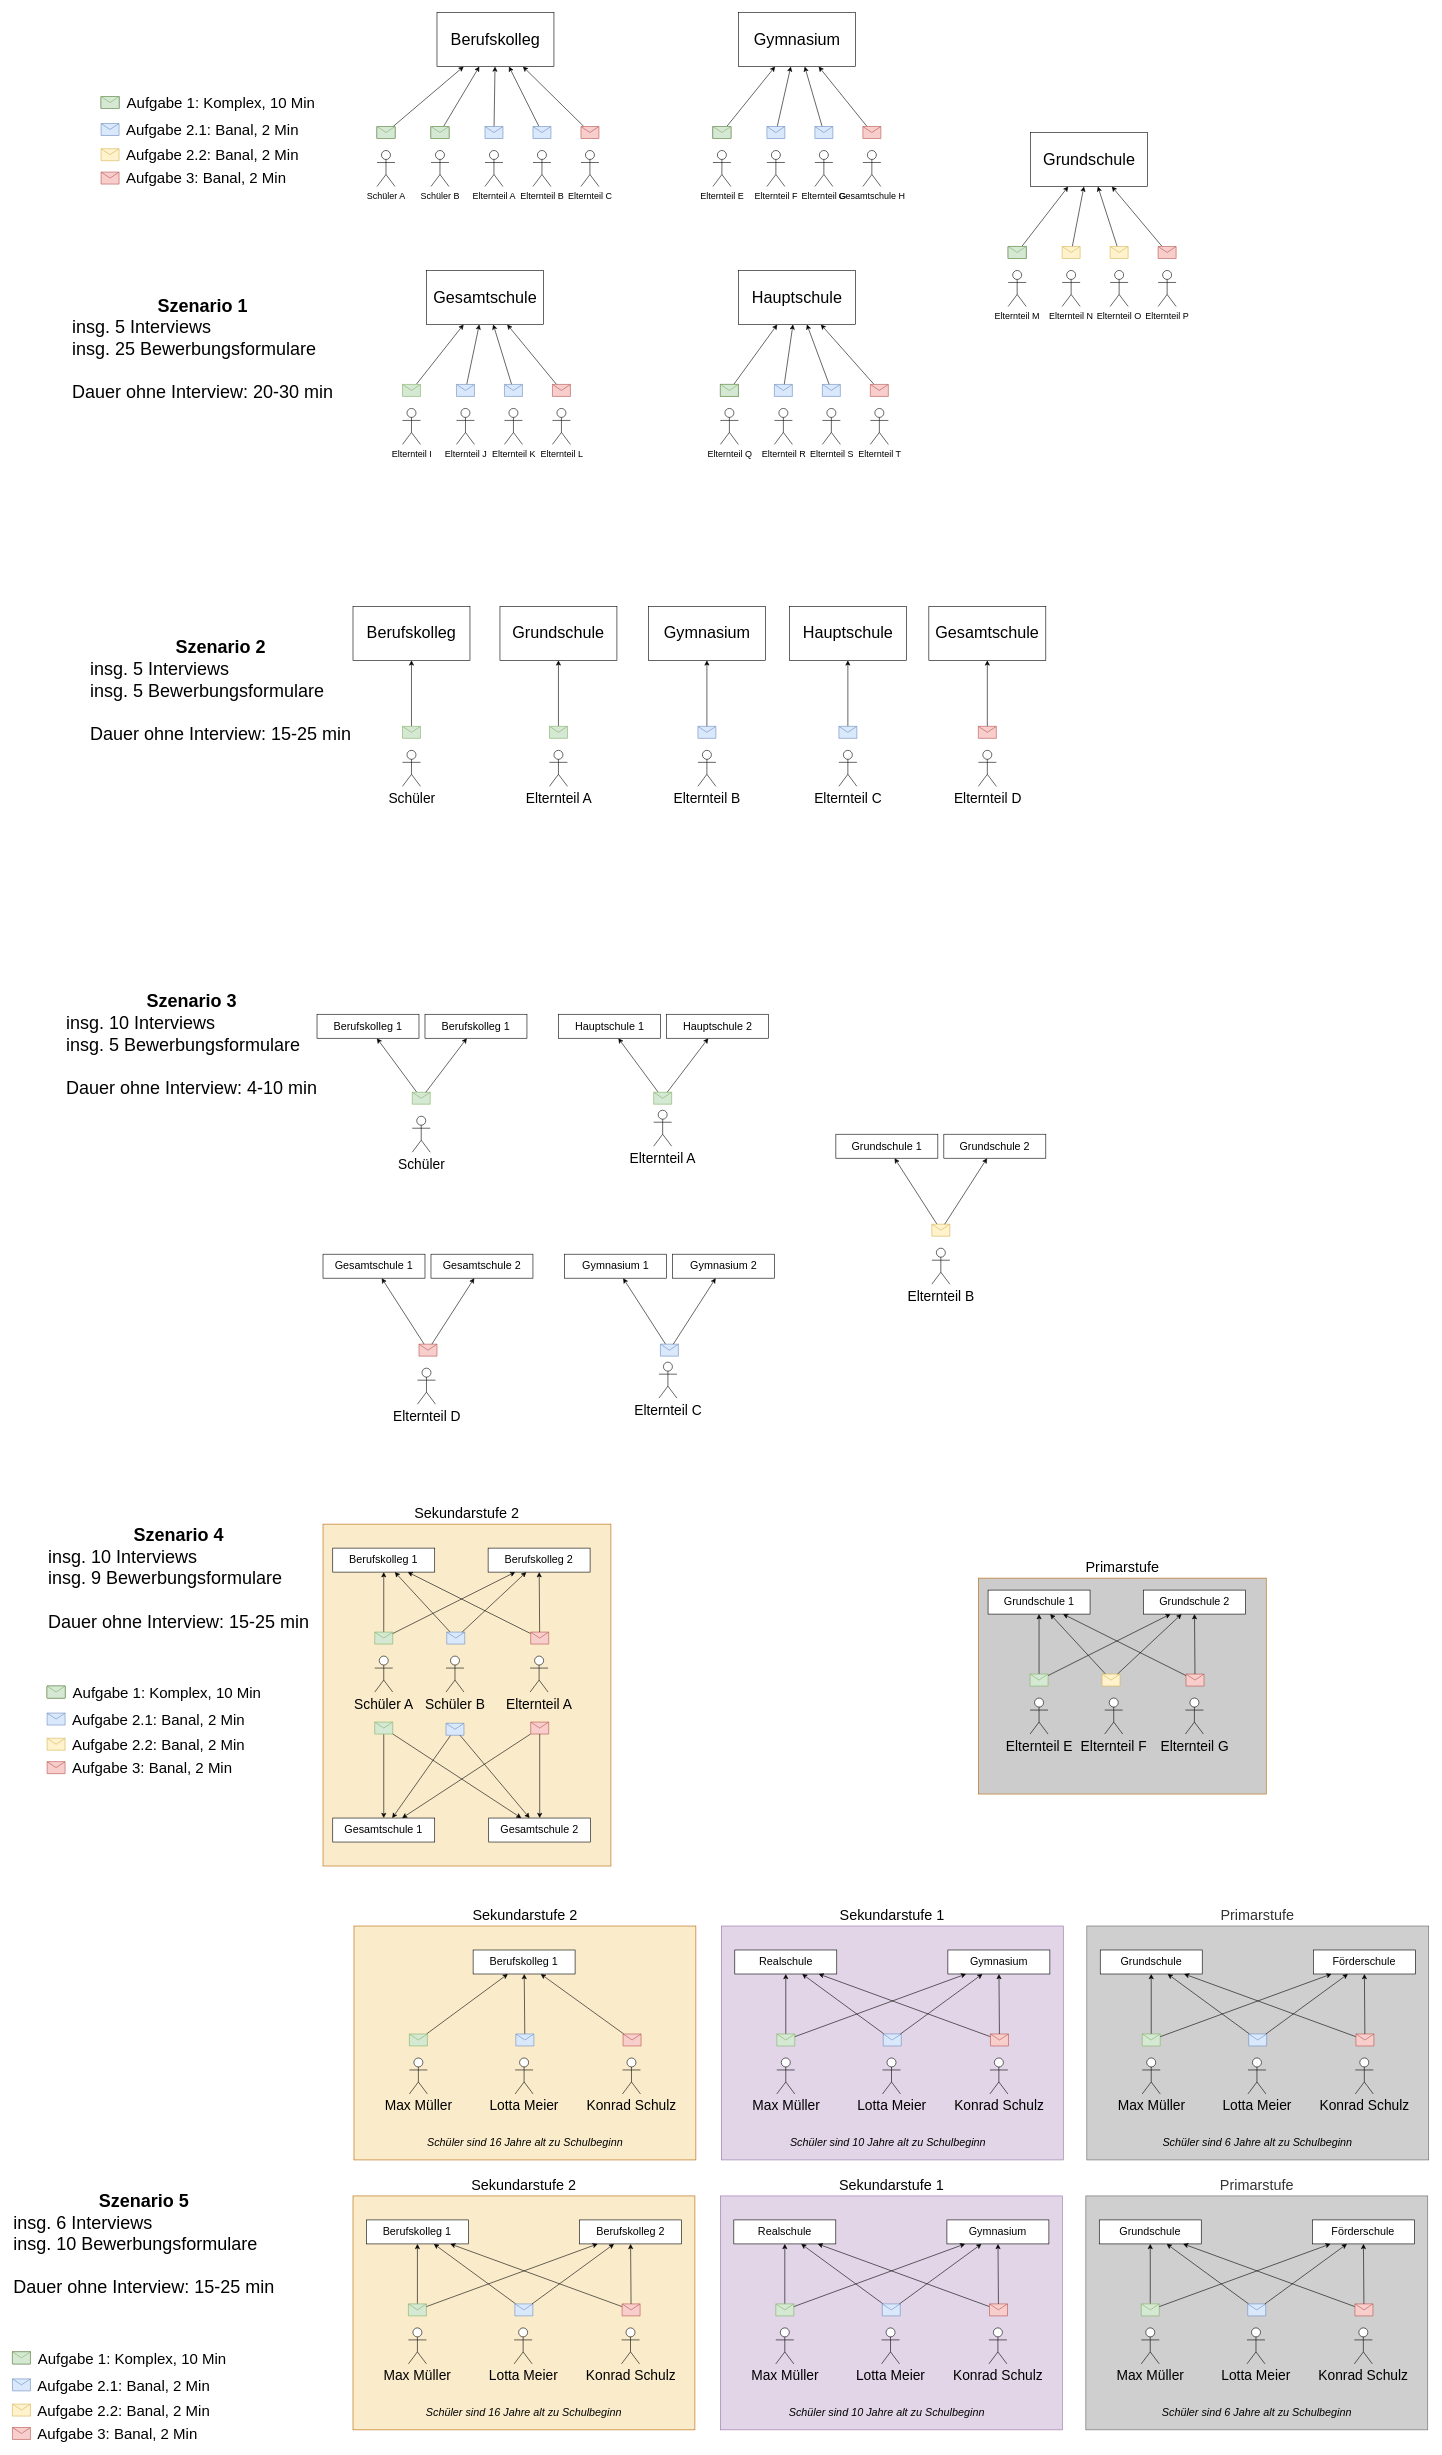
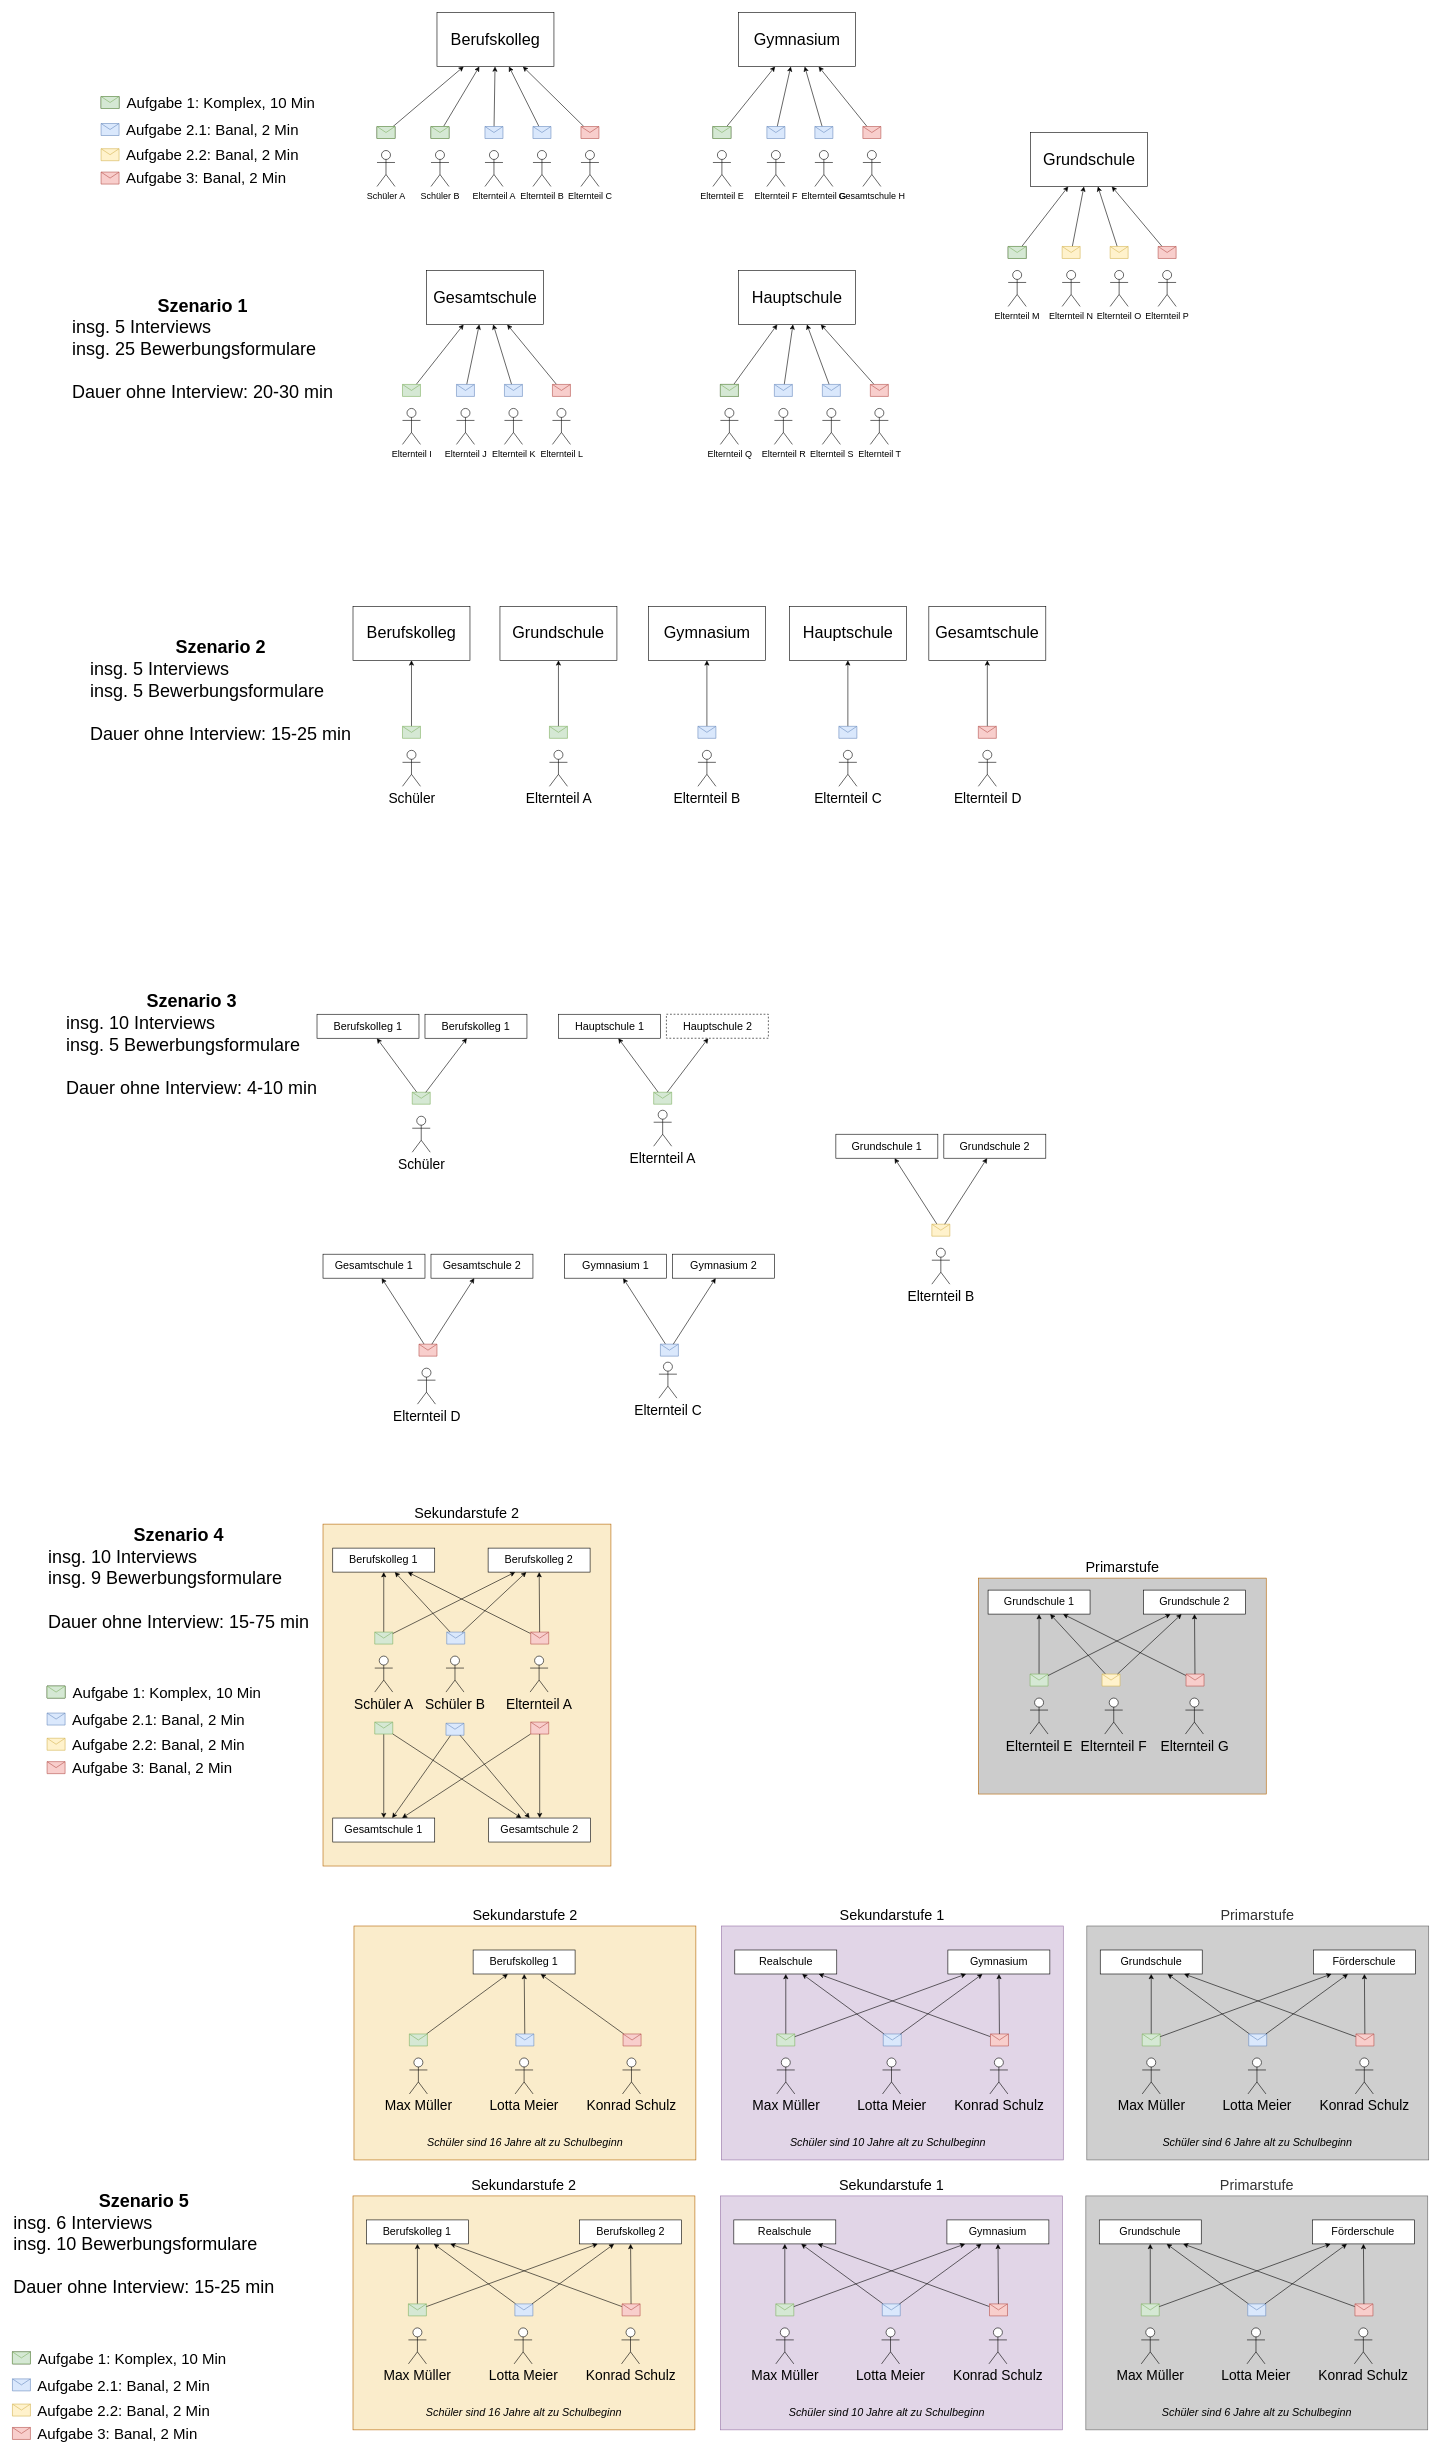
(718, 1026) -> (718, 1026)
(188, 1578) -> (188, 1578)
